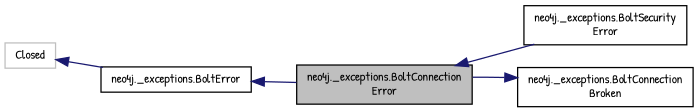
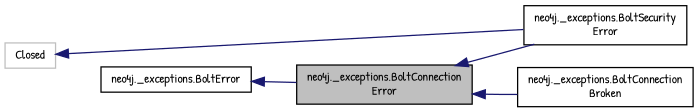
(86, 65) -> (296, 42)
(489, 77) -> (502, 94)
